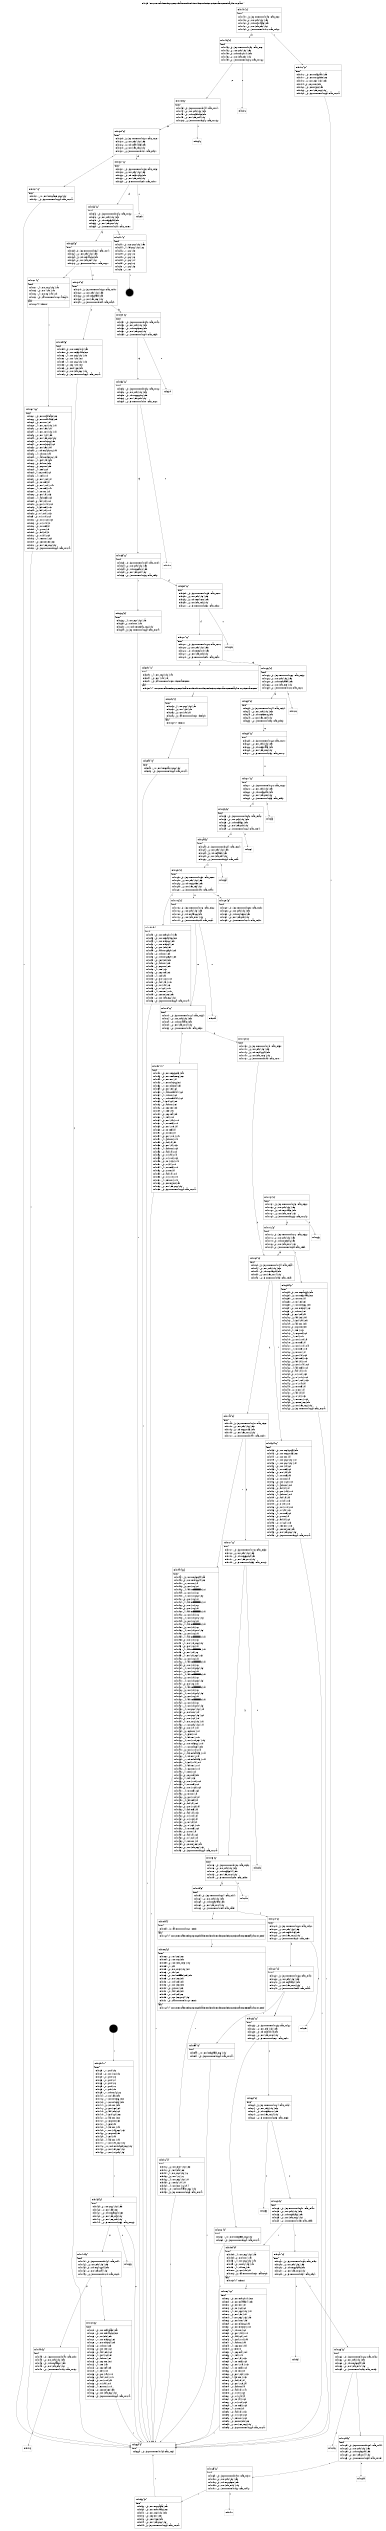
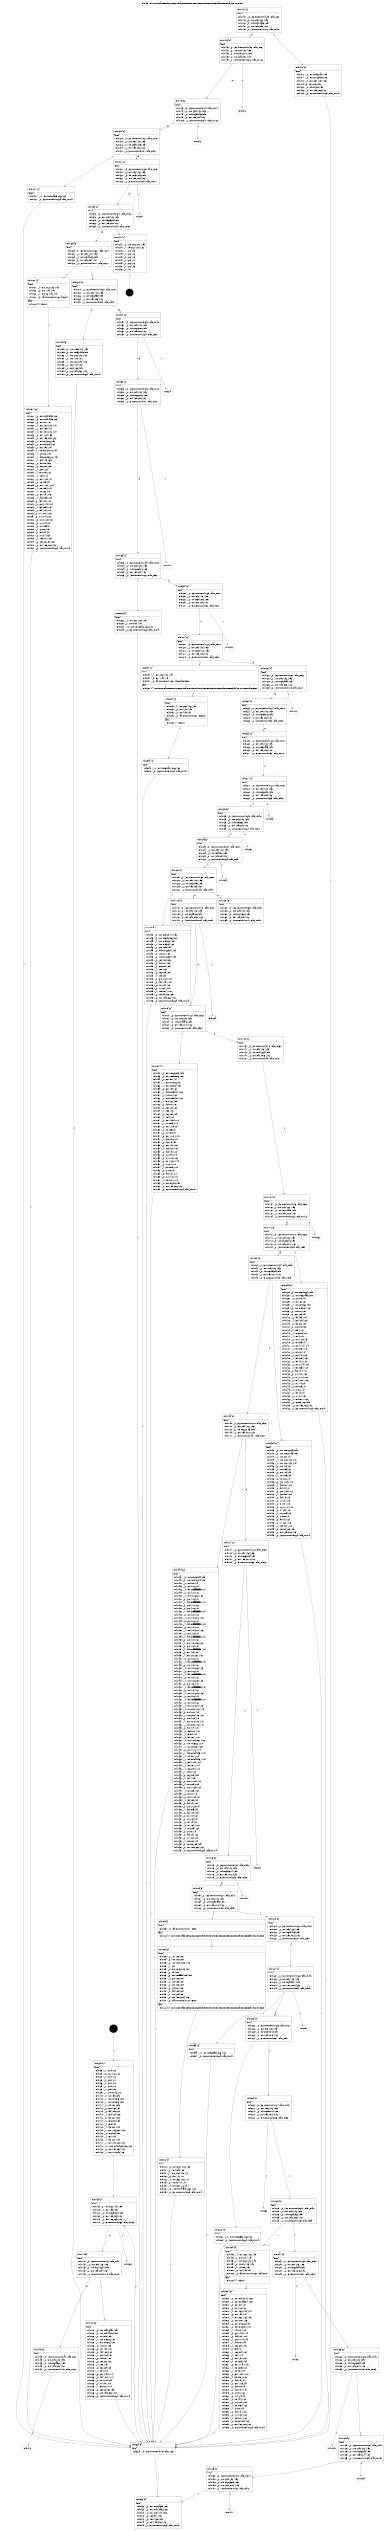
(252, 1159) -> (273, 1128)
(318, 1984) -> (298, 2008)
(153, 2476) -> (157, 2475)
